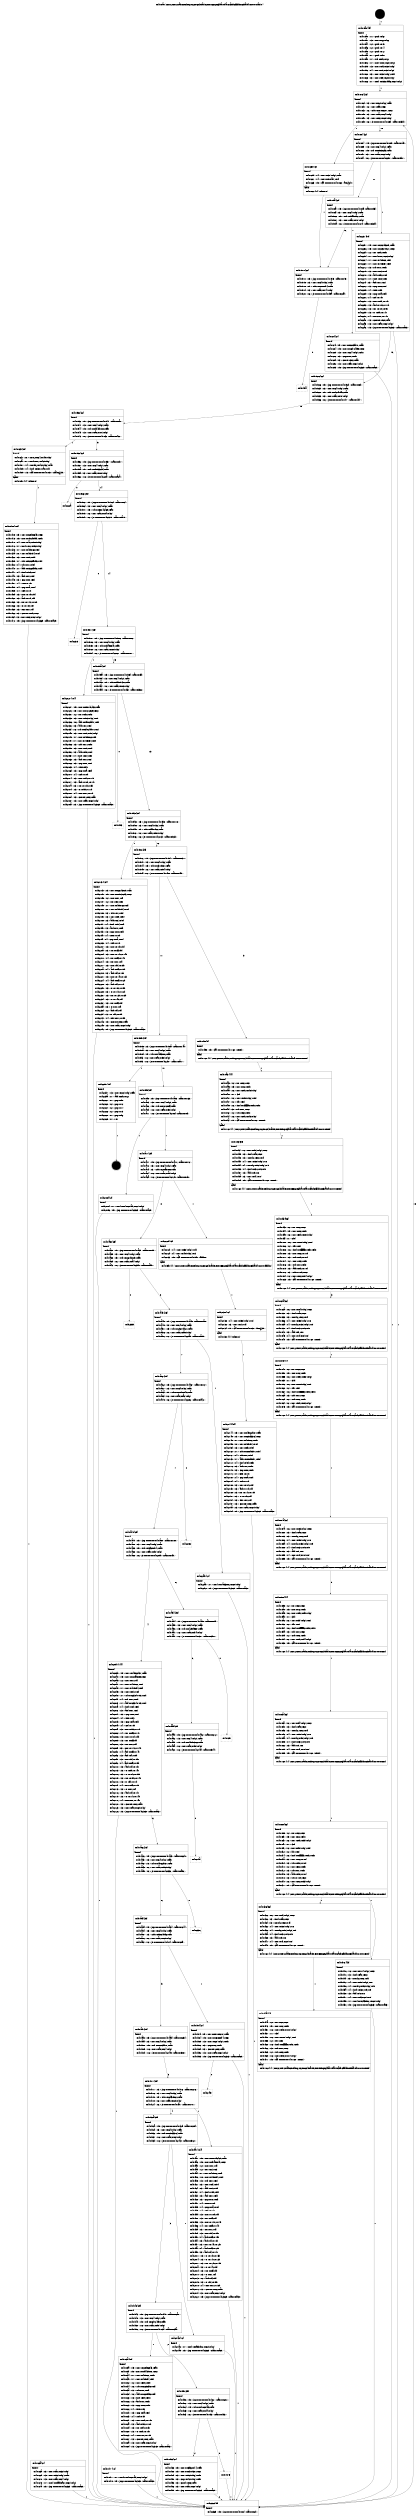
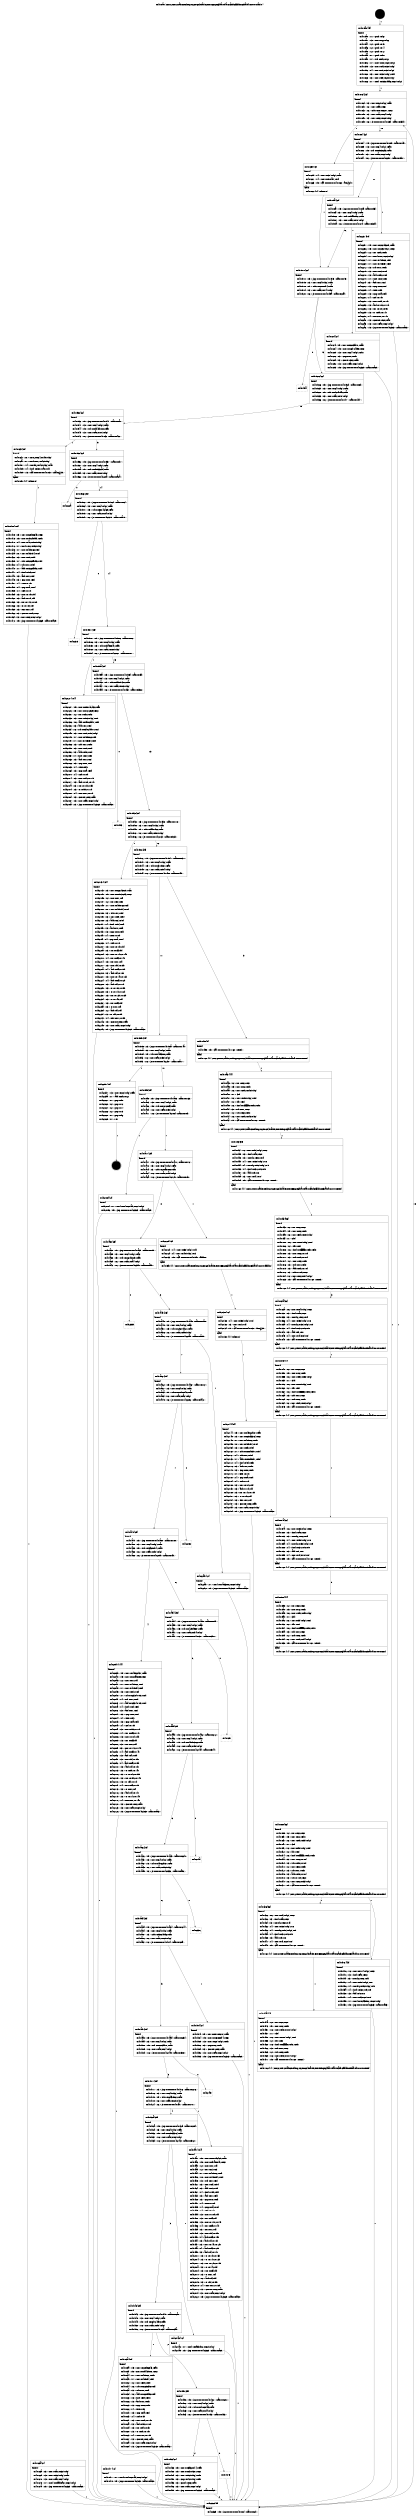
(385, 361) -> (315, 335)
(330, 1738) -> none
(154, 1829) -> (176, 1798)
(211, 2074) -> (190, 2072)
